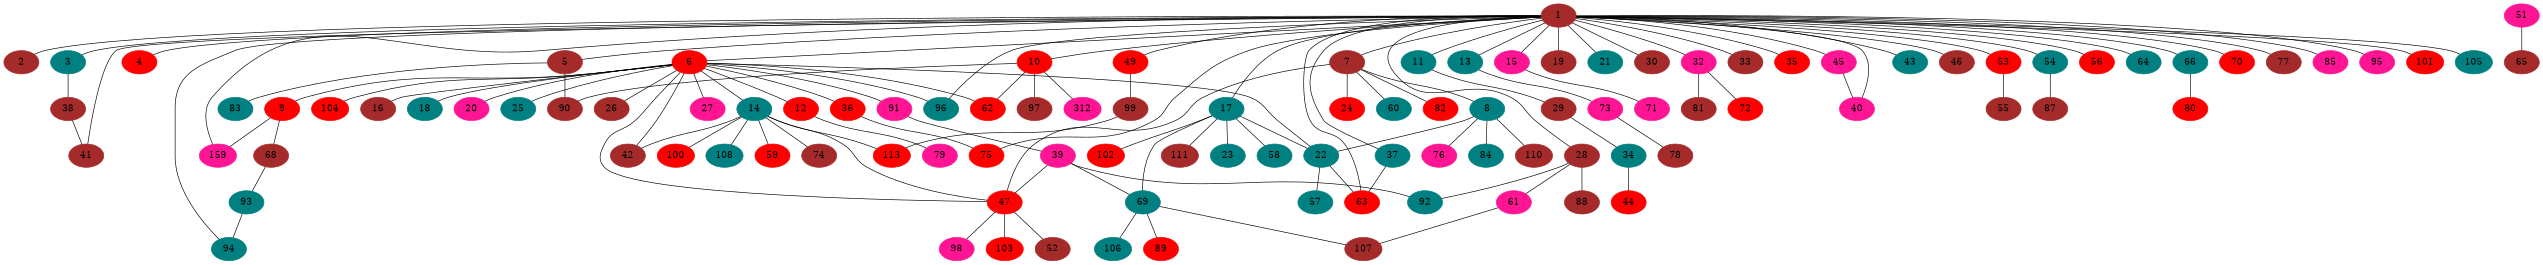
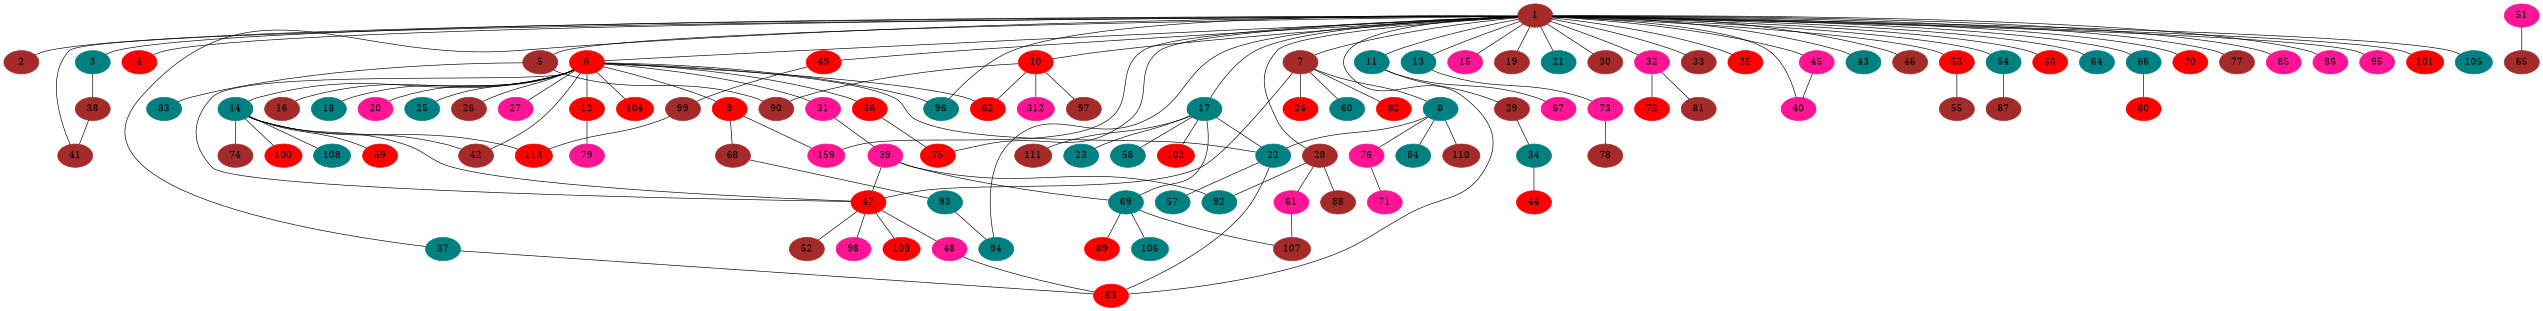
none -> (2330, 62)
(1582, 86) -> (1376, 179)
(894, 109) -> (823, 109)
none -> (1559, 109)
none -> (950, 249)
